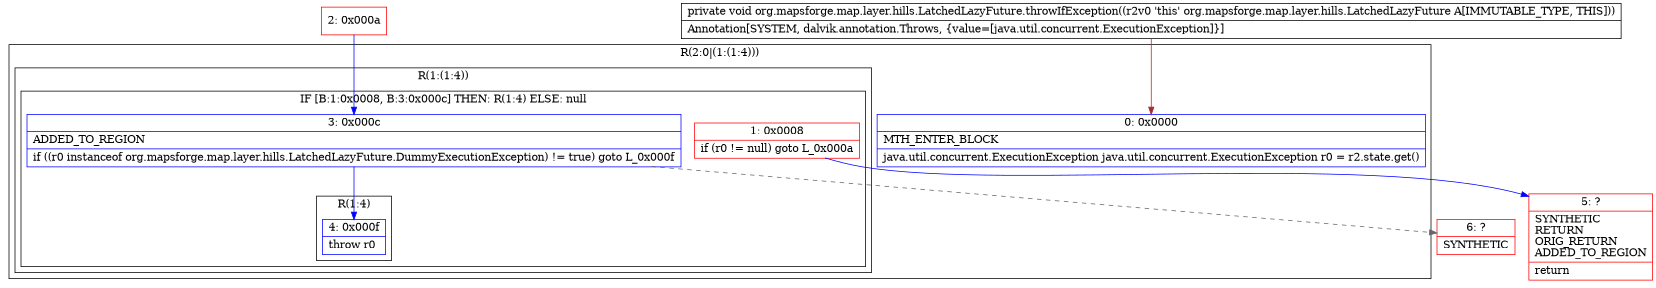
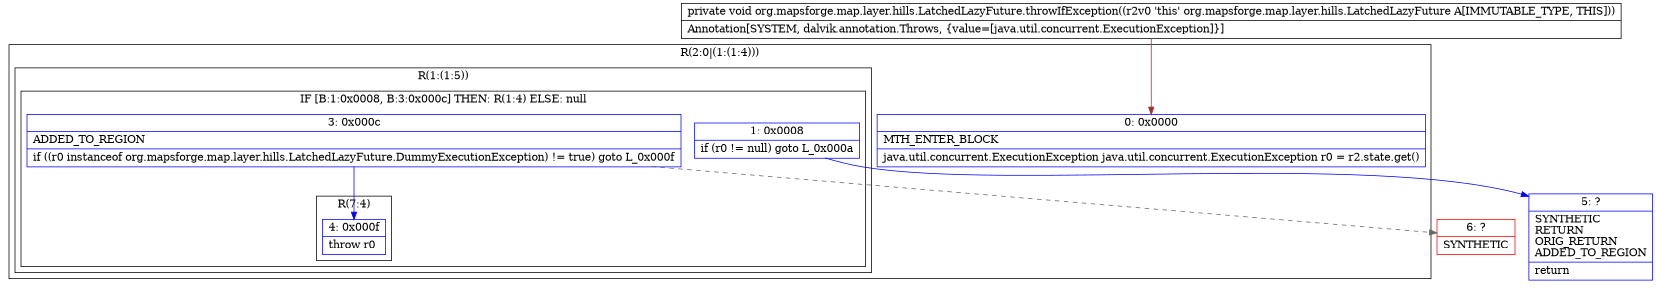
(354, 21) -> none
(443, 76) -> (443, 76)
(777, 141) -> (777, 141)
(354, 205) -> (354, 205)
(1591, 237) -> (1591, 237)
